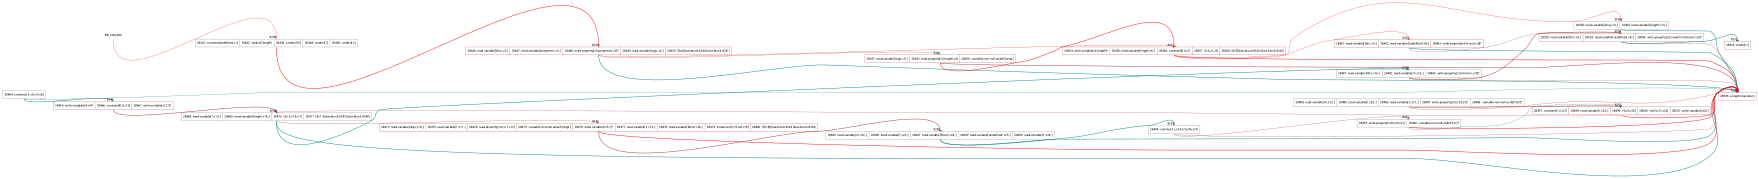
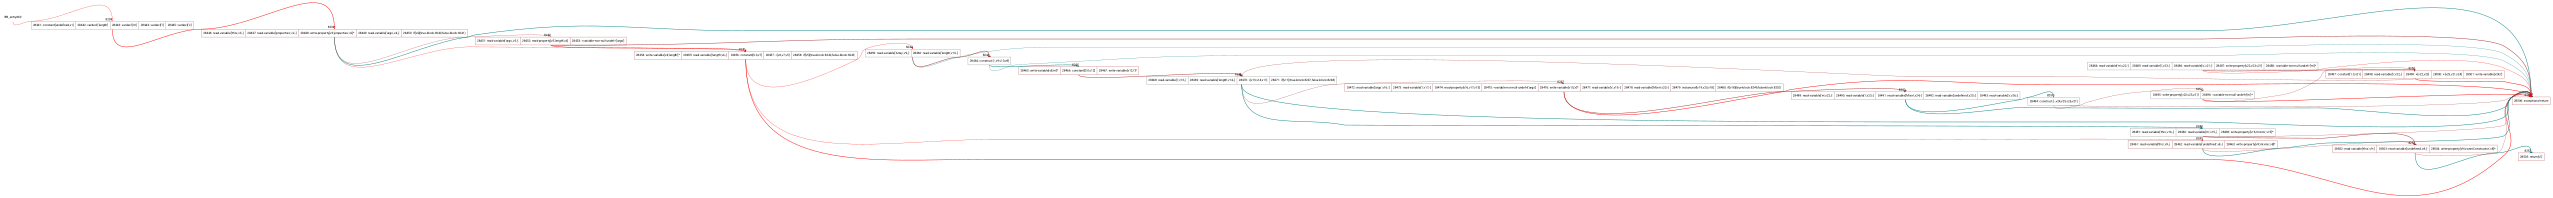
(1699, 31) -> (1731, 47)
(1516, 57) -> (2311, 138)
none -> (949, 59)
(1516, 120) -> (2305, 87)
